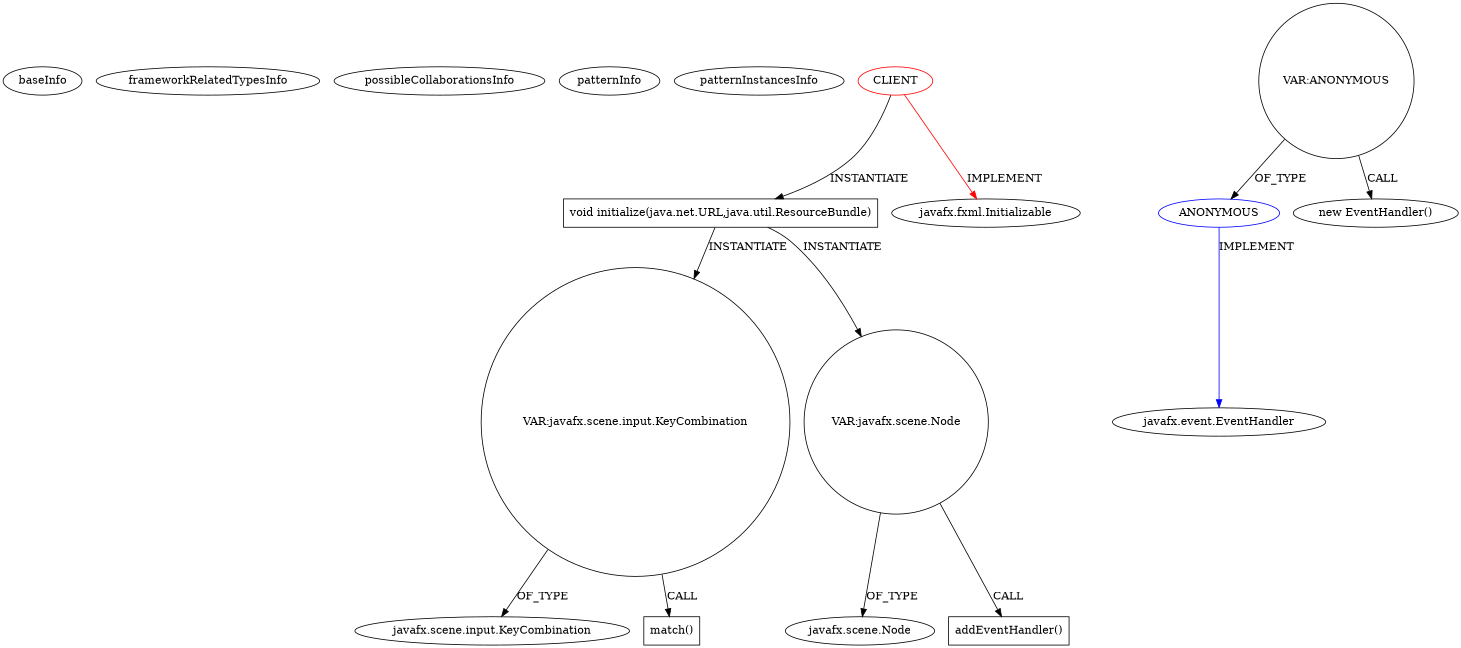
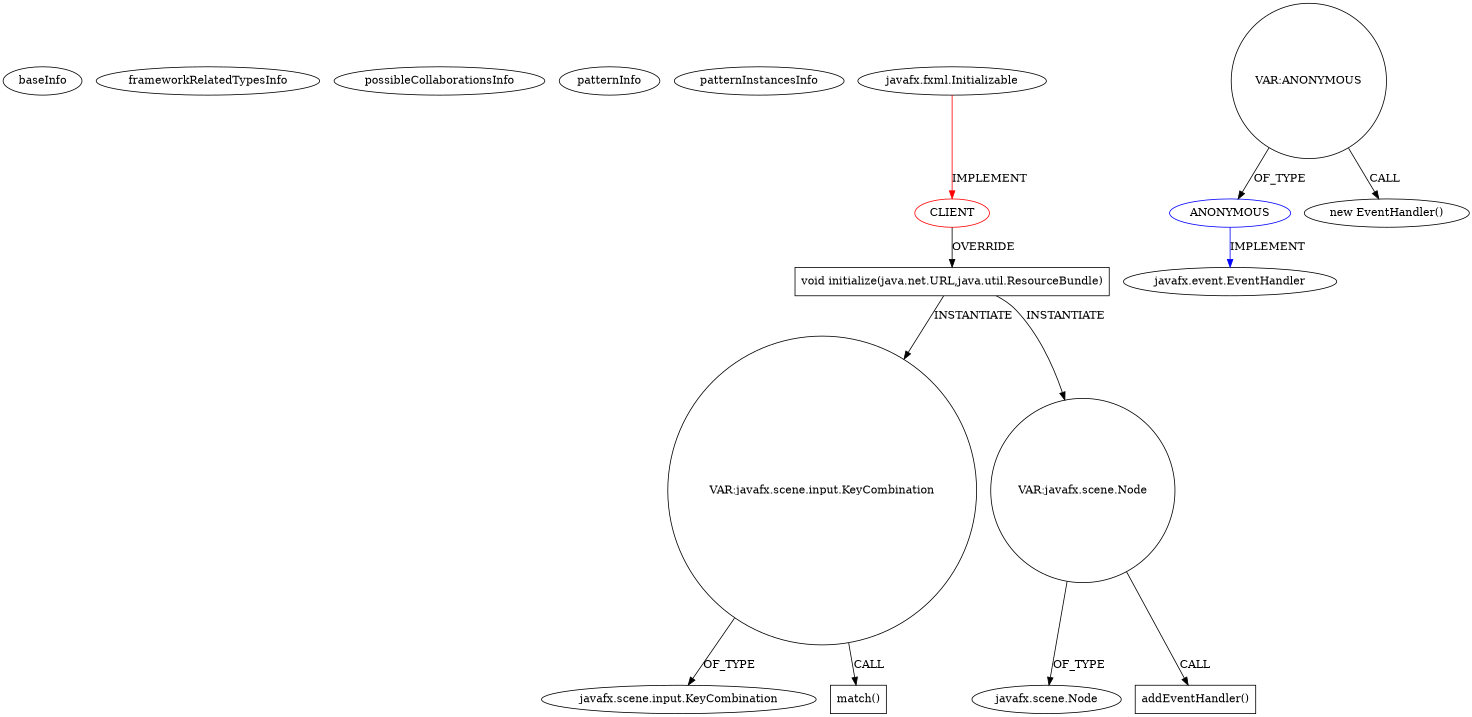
(938, 143) -> (952, 143)
(869, 179) -> (984, 247)
